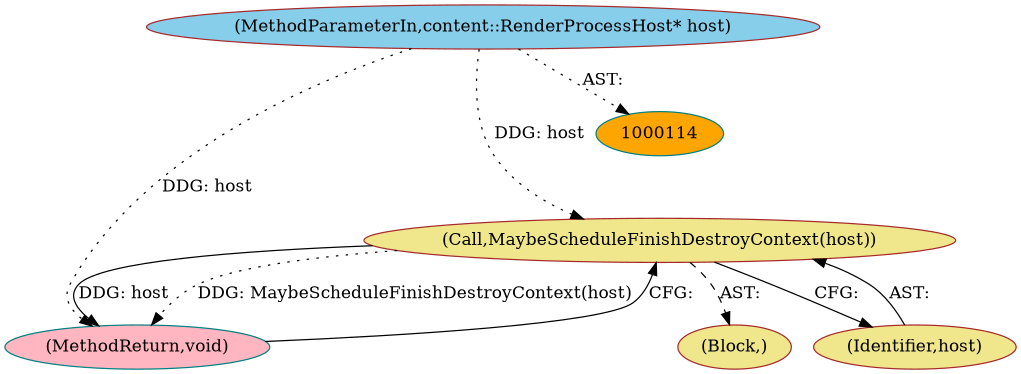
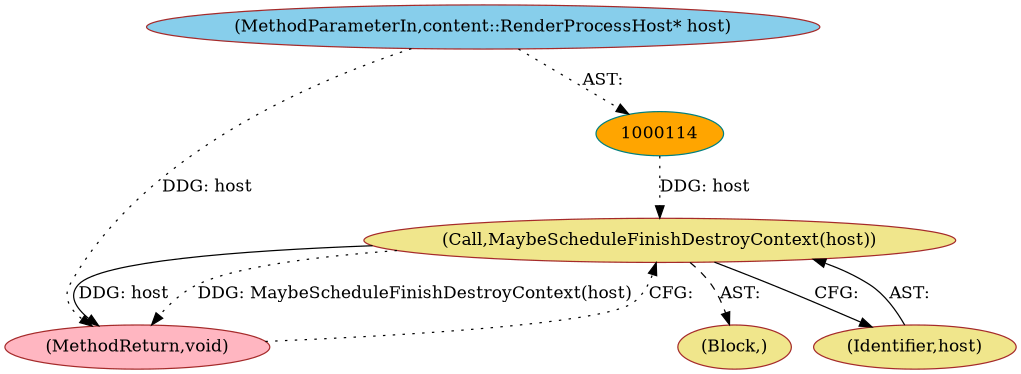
(491, 151) -> (660, 181)
(468, 330) -> (468, 330)
(137, 347) -> (137, 347)
